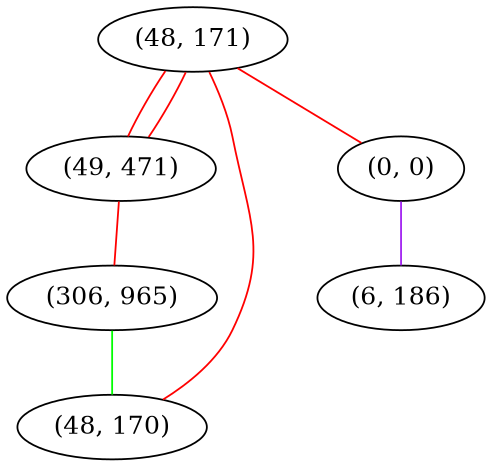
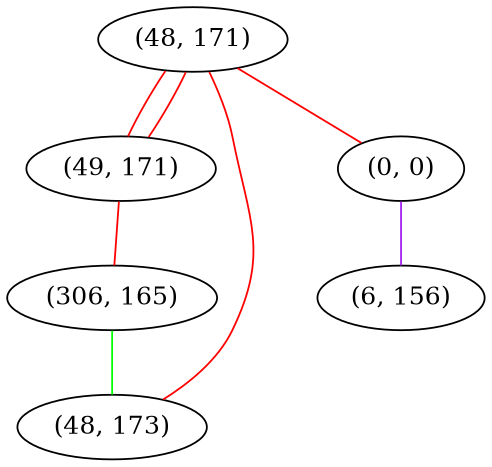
(121, 169) -> (121, 169)
(112, 298) -> (112, 298)
(401, 298) -> (401, 298)
(112, 427) -> (112, 427)
